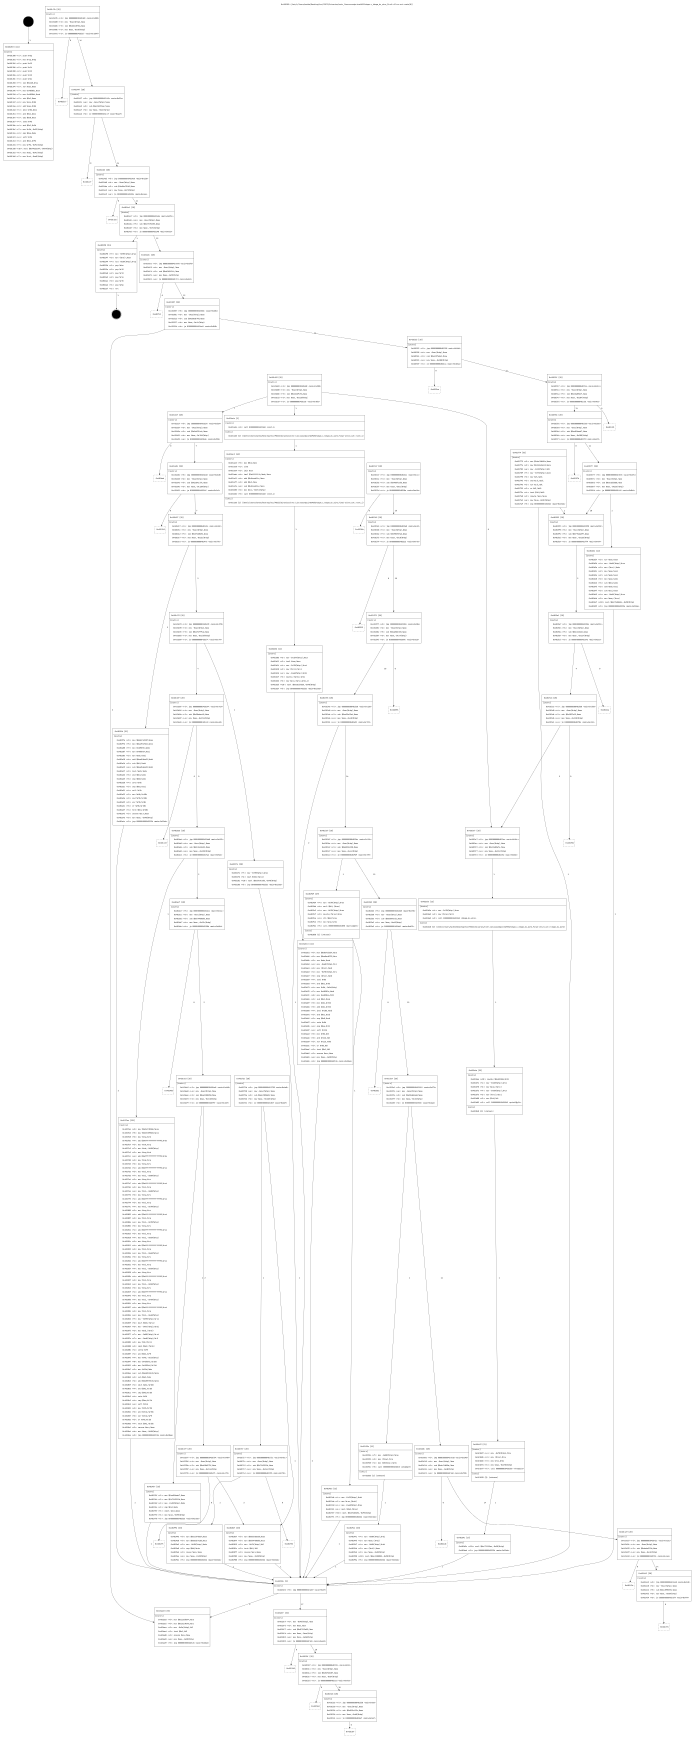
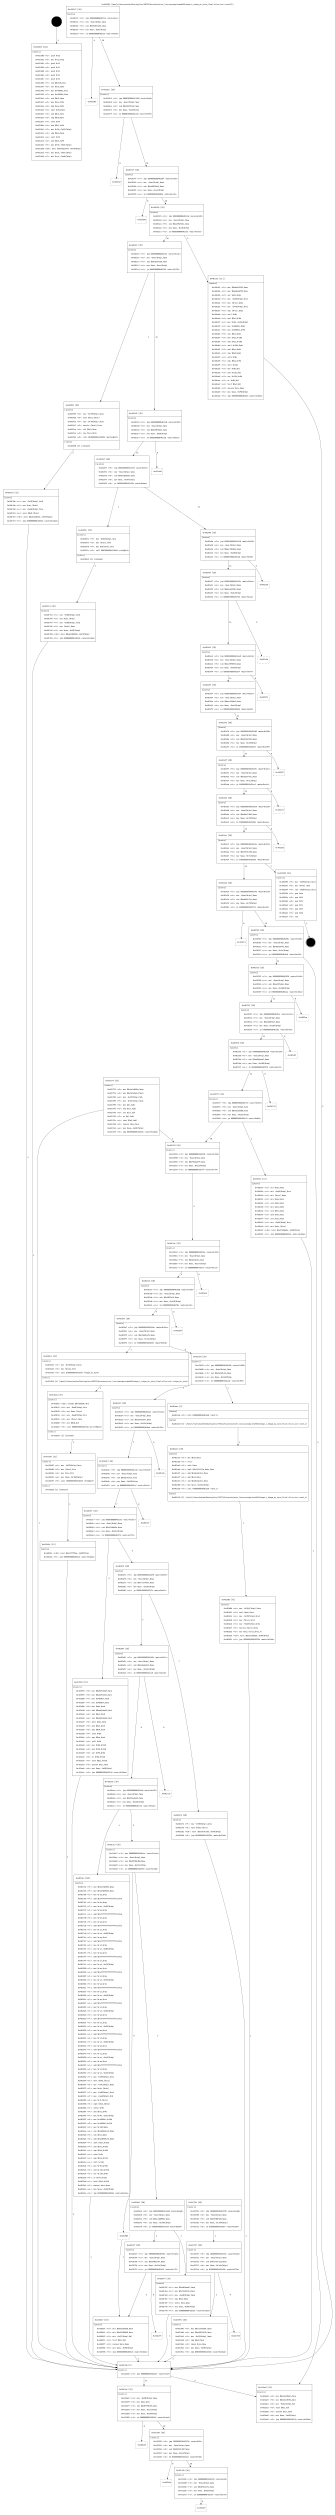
(487, 541) -> (180, 1350)
none -> (228, 697)
(282, 1317) -> (119, 2277)
